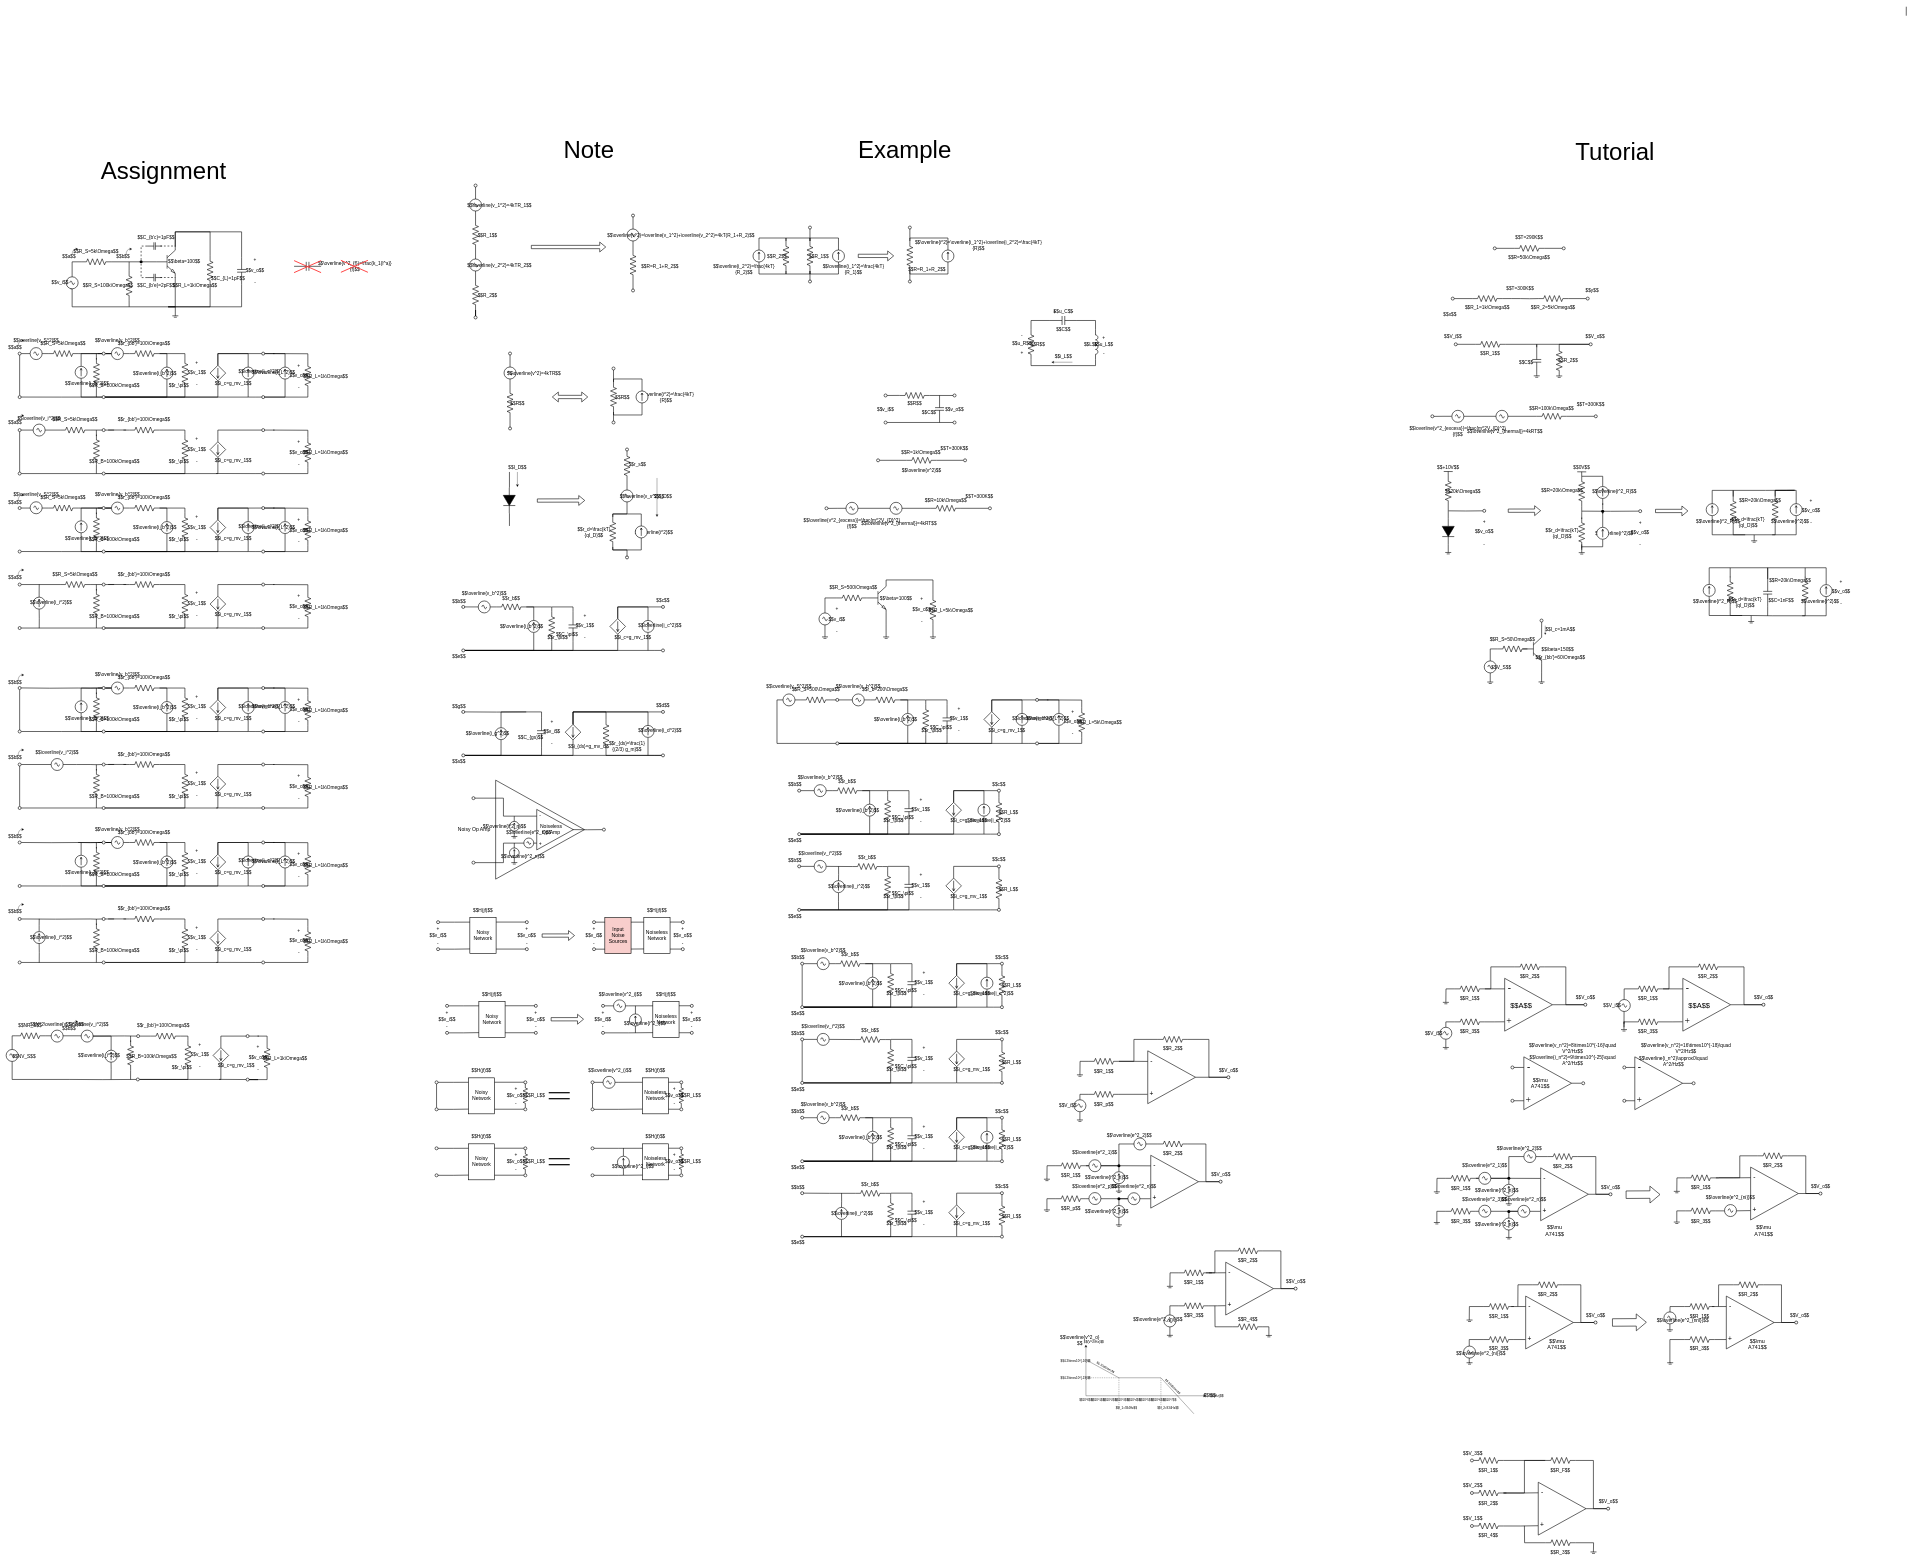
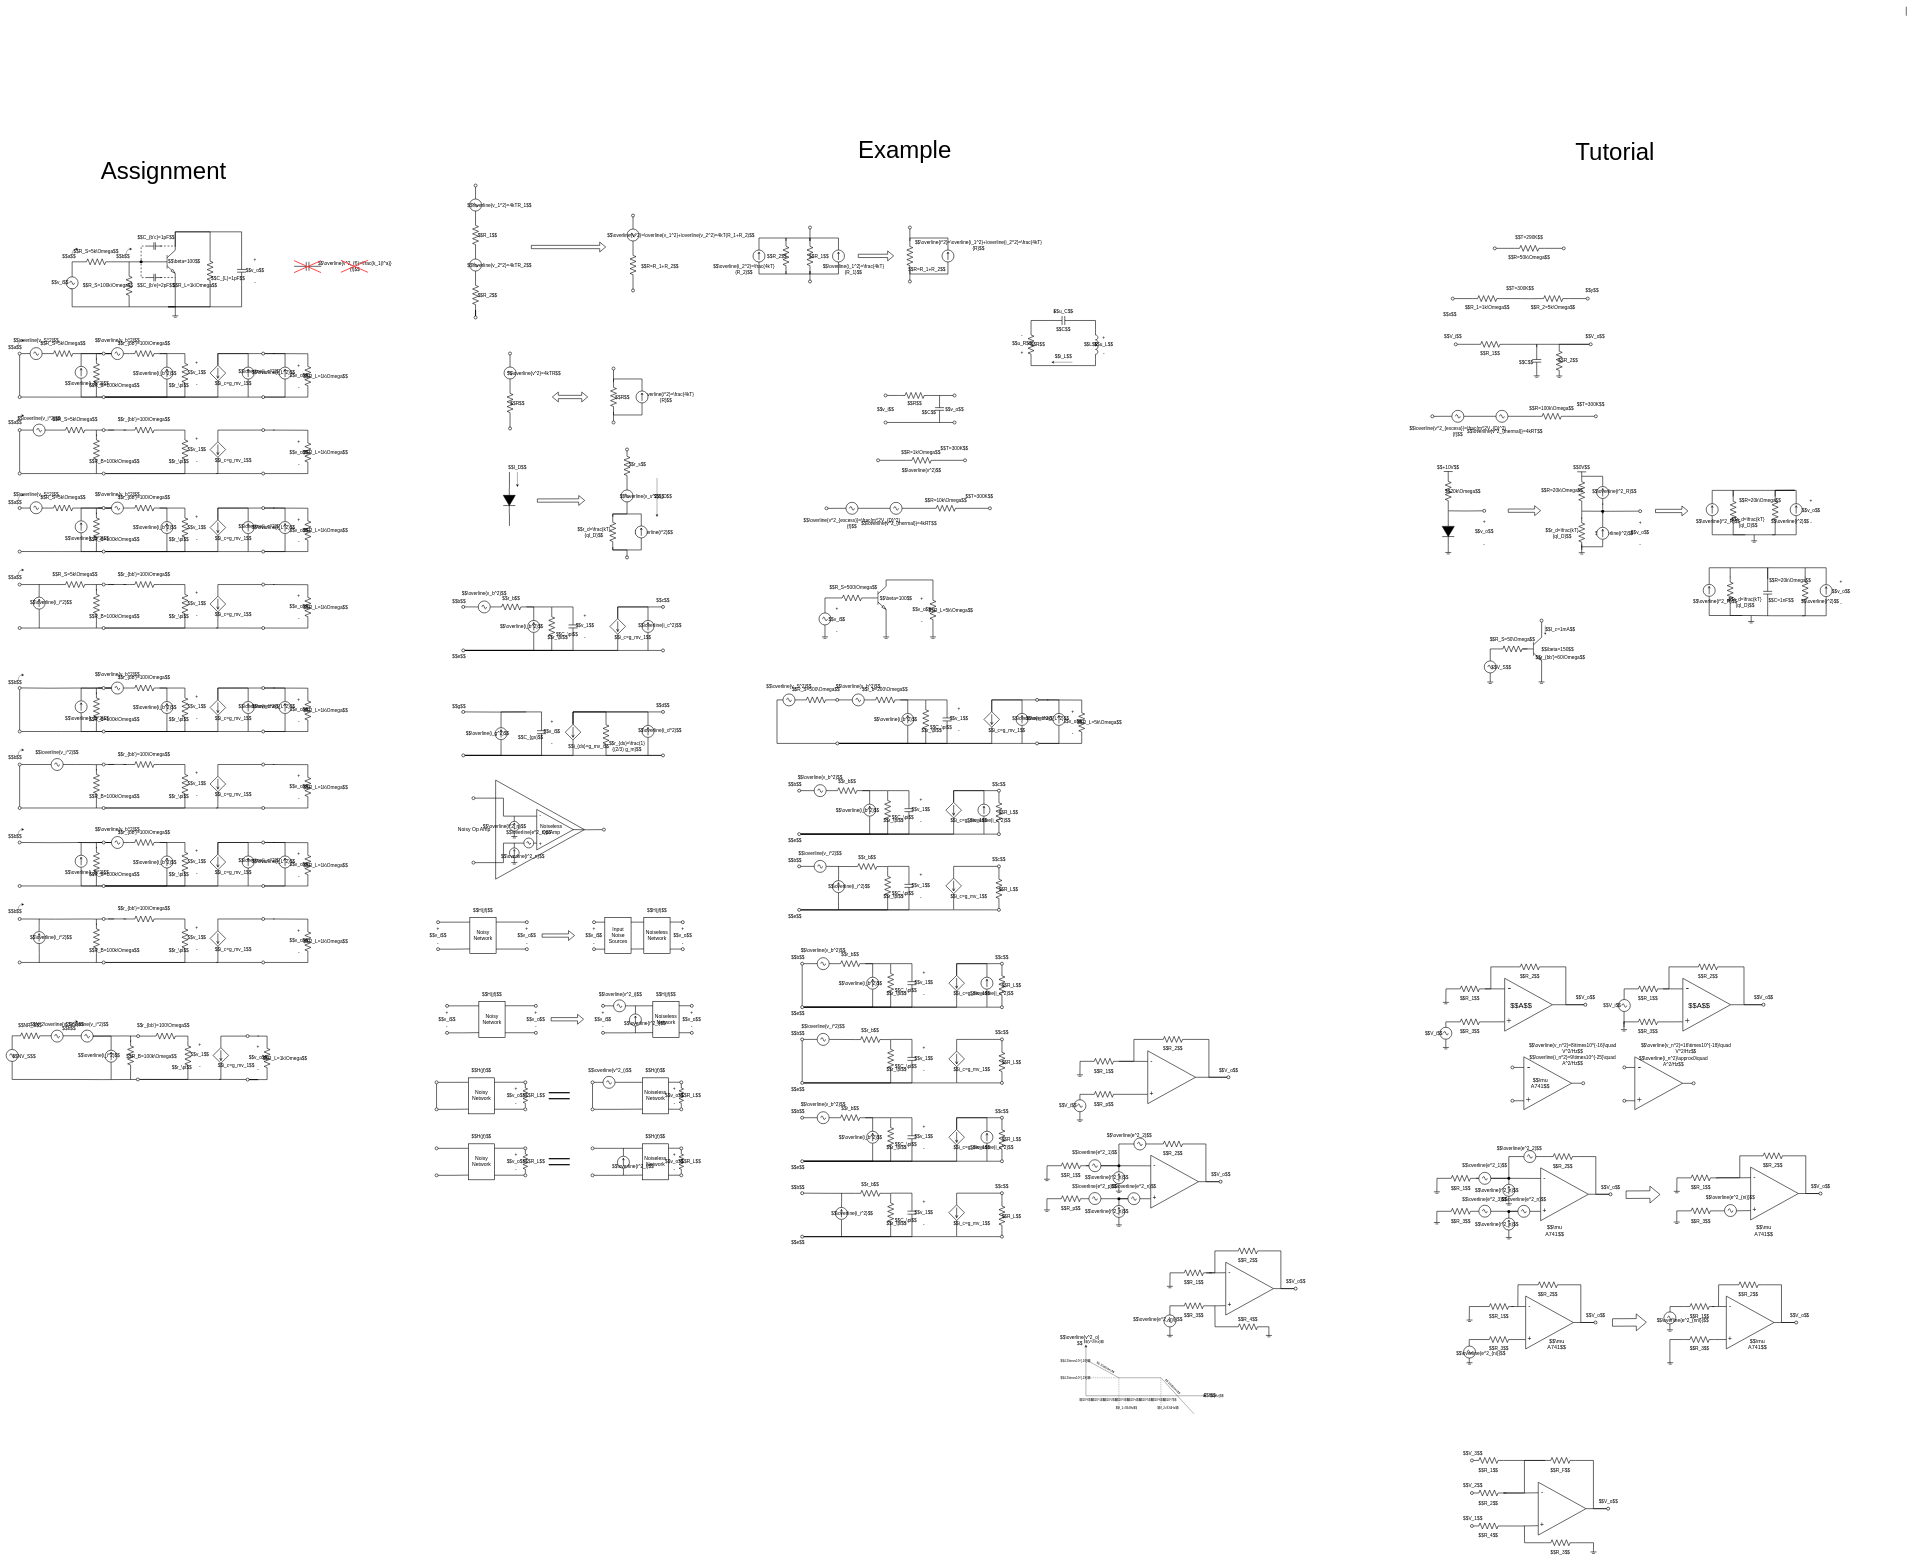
(589, 149) -> none
(459, 761) -> none
(618, 936) -> (618, 936)
